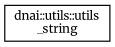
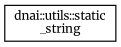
(57, 23) -> (60, 23)
